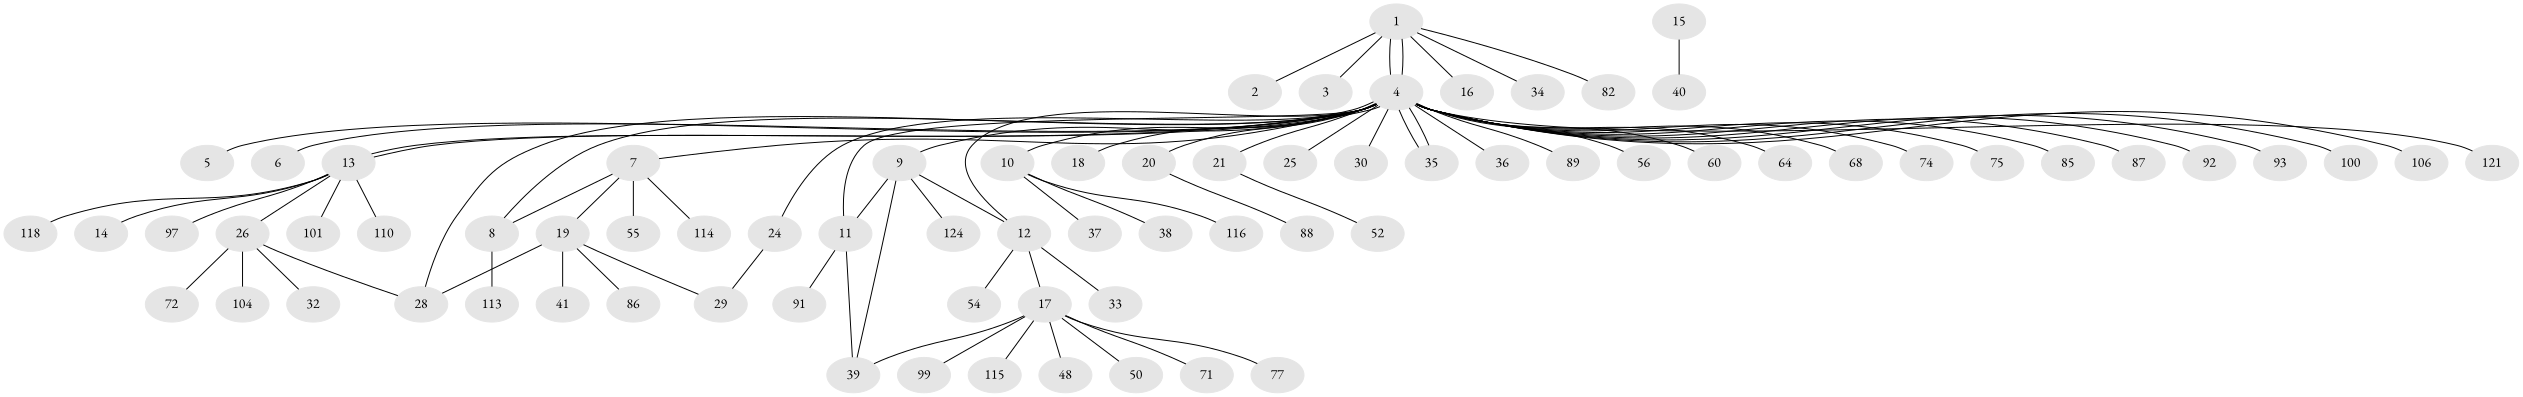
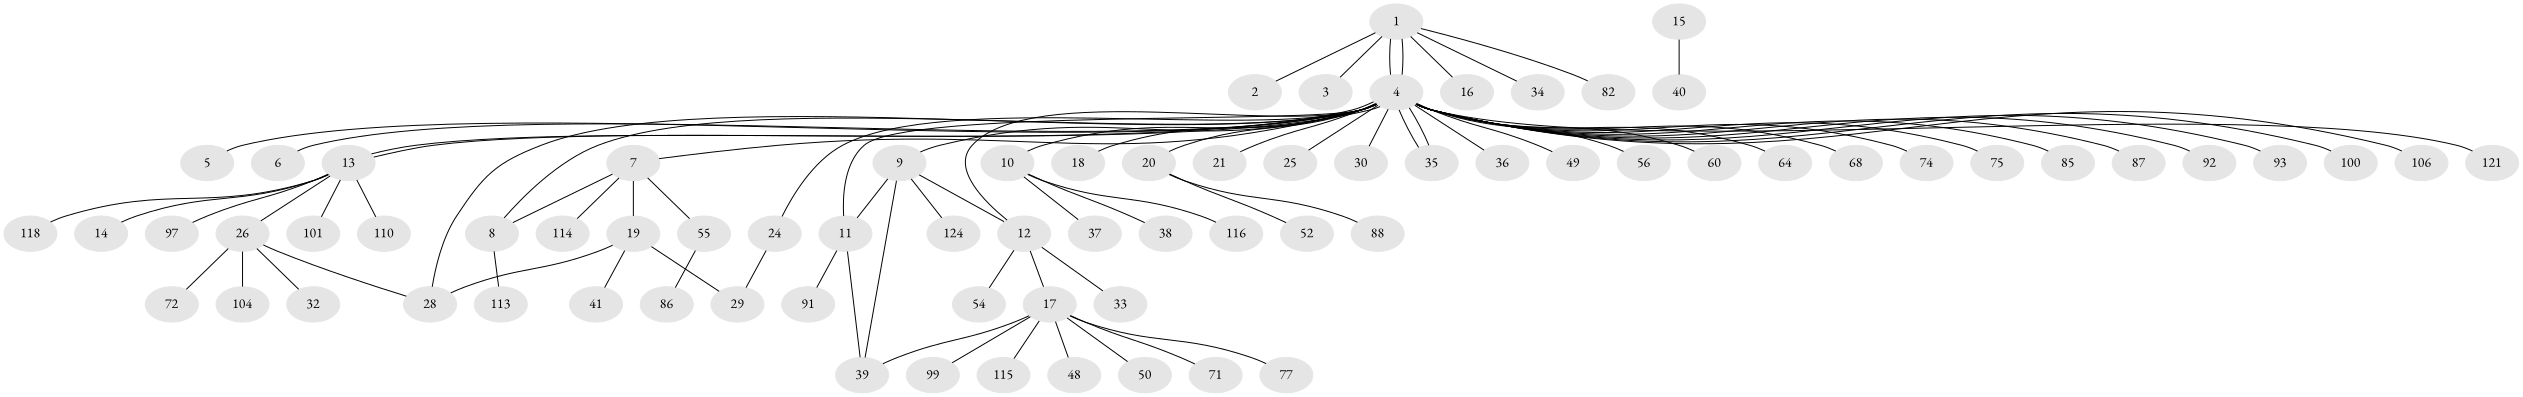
(1573, 163) -> (1573, 163)
(1299, 198) -> (1231, 199)
(598, 269) -> (688, 264)
